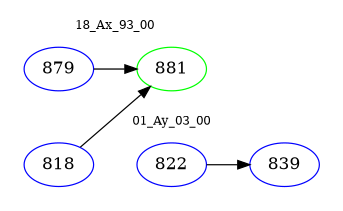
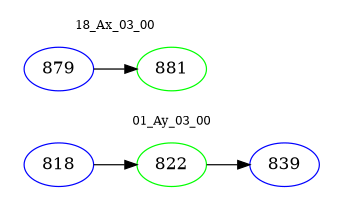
(115, 26) -> (115, 26)
(111, 121) -> (109, 165)
(172, 165) -> (172, 165)
